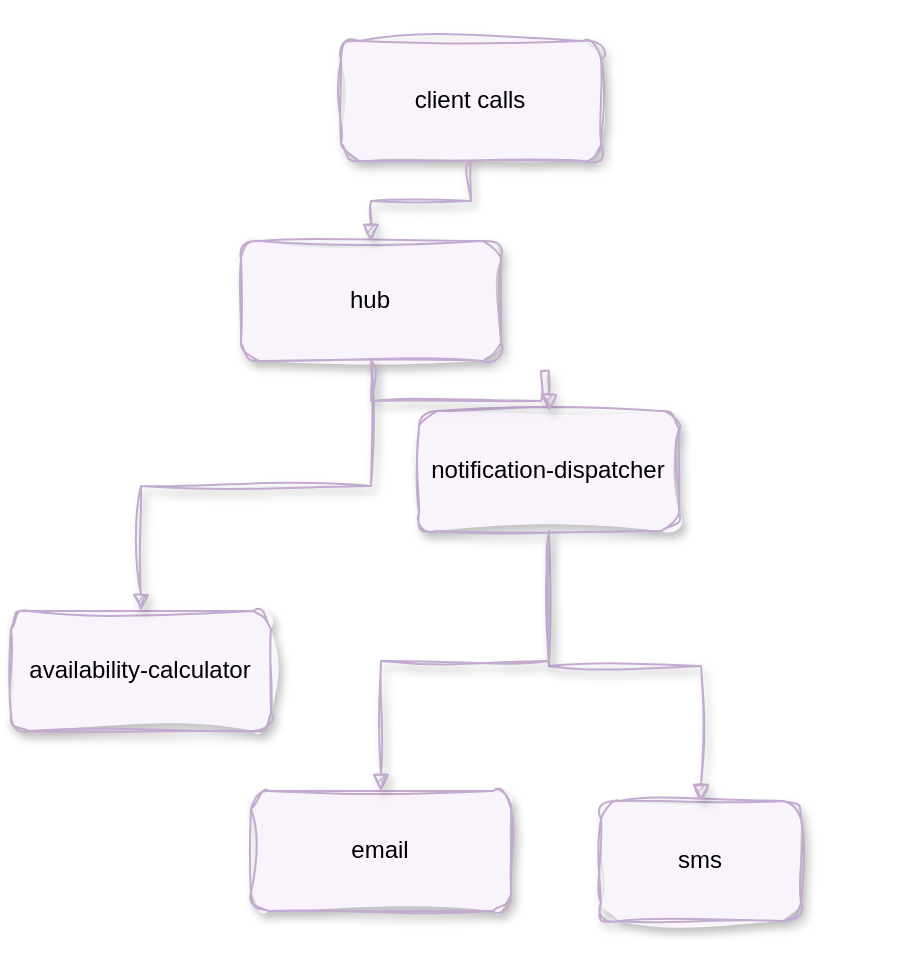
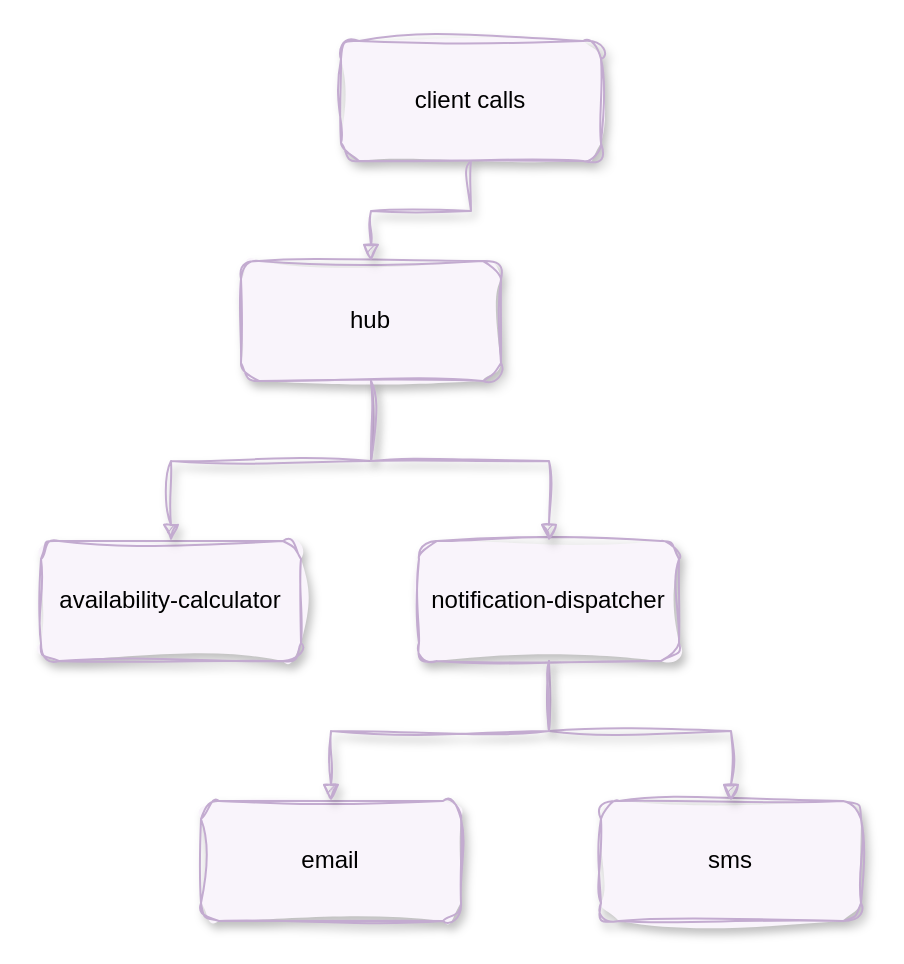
(371, 301) -> (371, 321)
(549, 471) -> (549, 601)
(141, 671) -> (171, 601)
(381, 851) -> (331, 861)
(701, 861) -> (731, 861)
